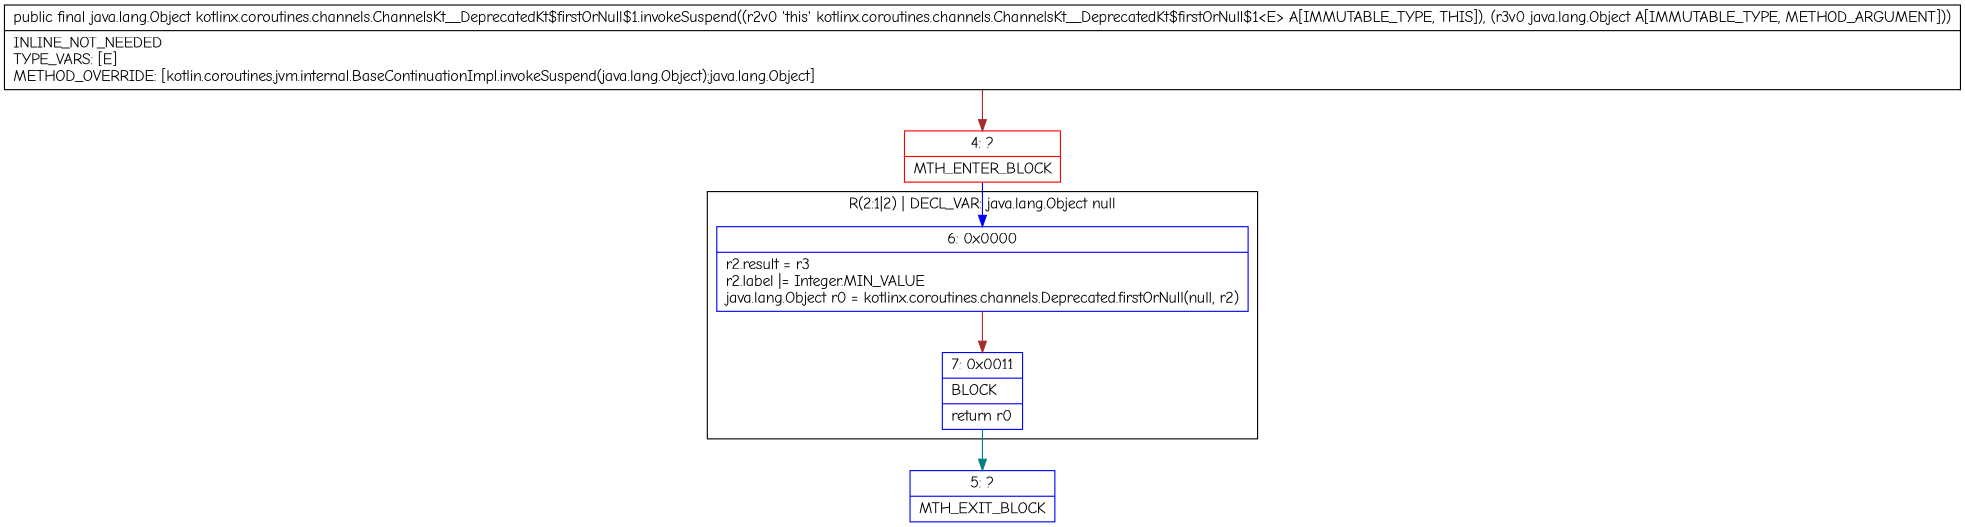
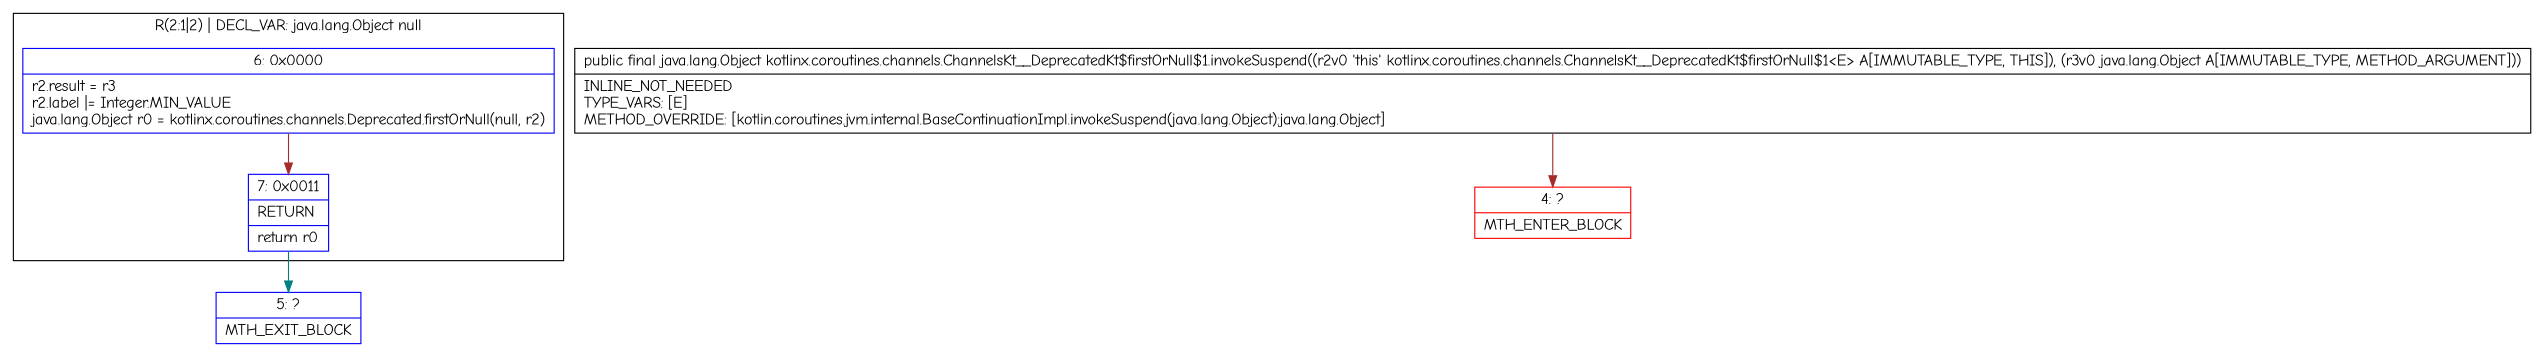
(982, 199) -> none
(974, 390) -> (286, 212)
